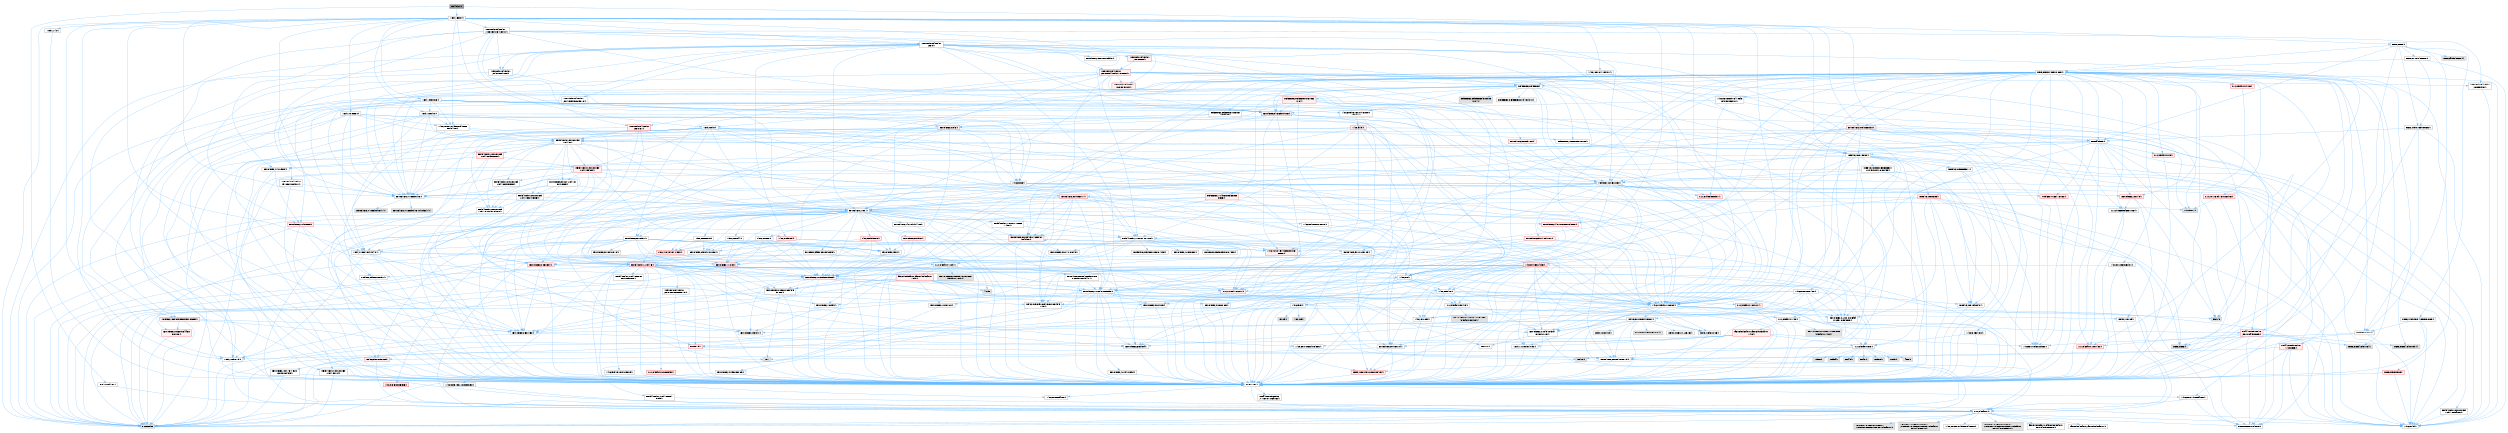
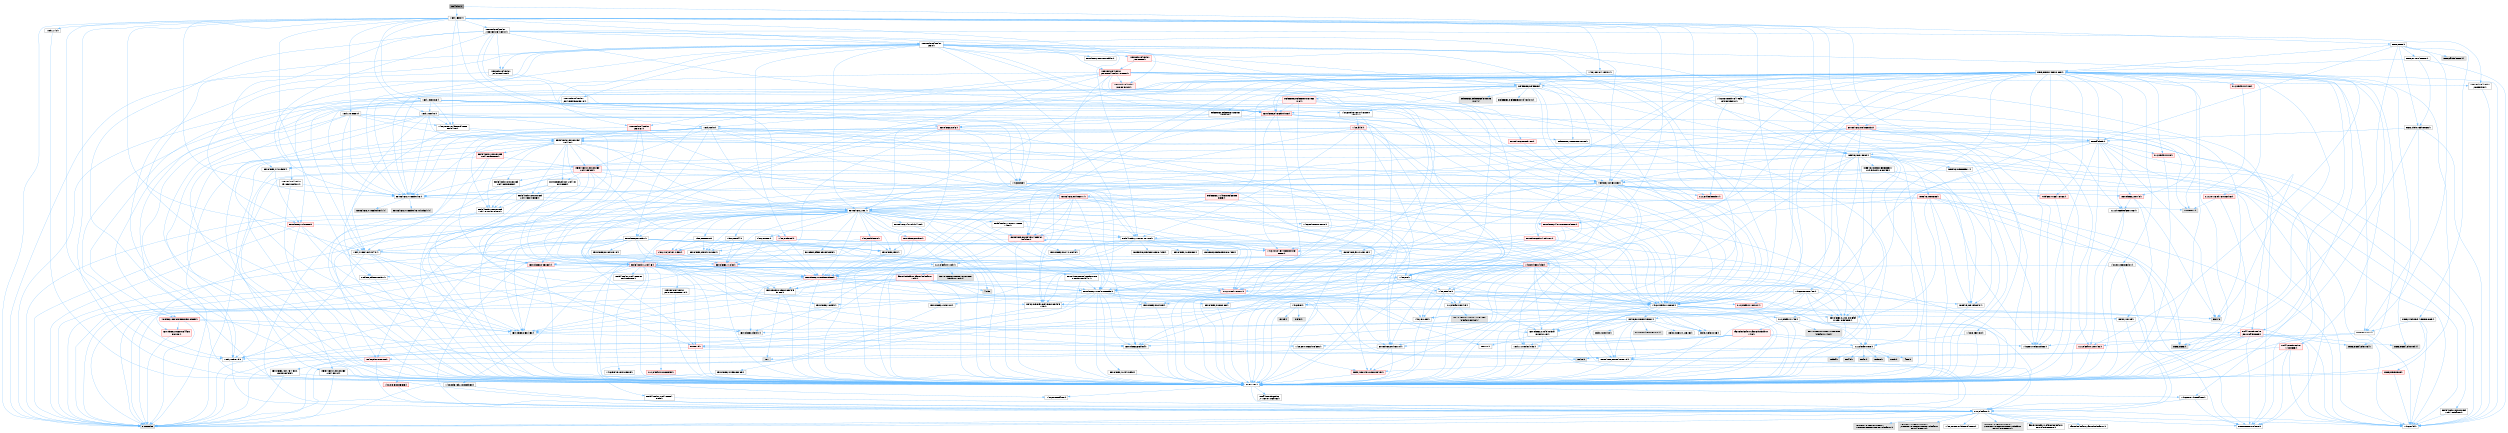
(1299, 319) -> (1299, 319)
(621, 322) -> (612, 282)
(1819, 359) -> none
(108, 385) -> none
